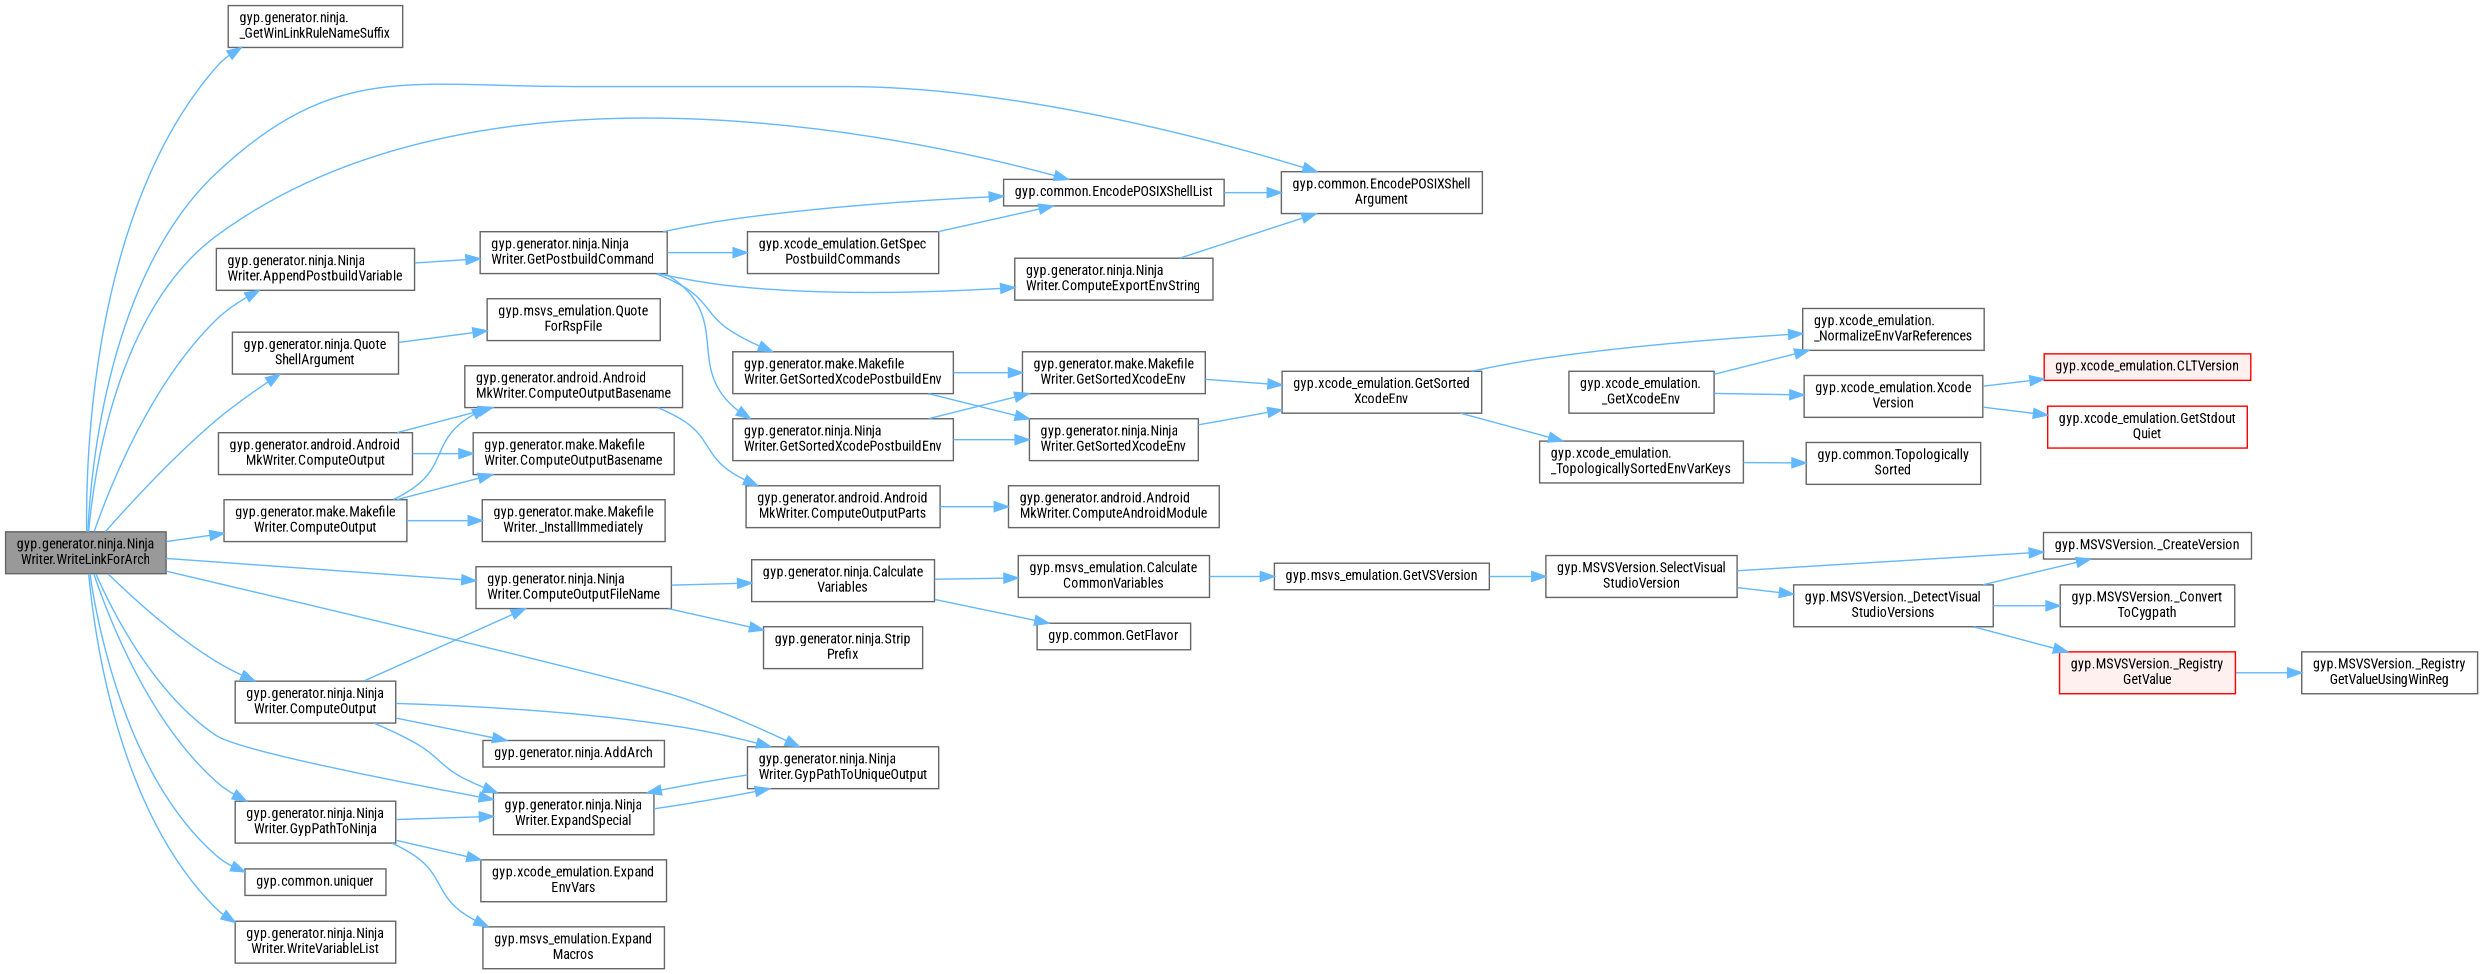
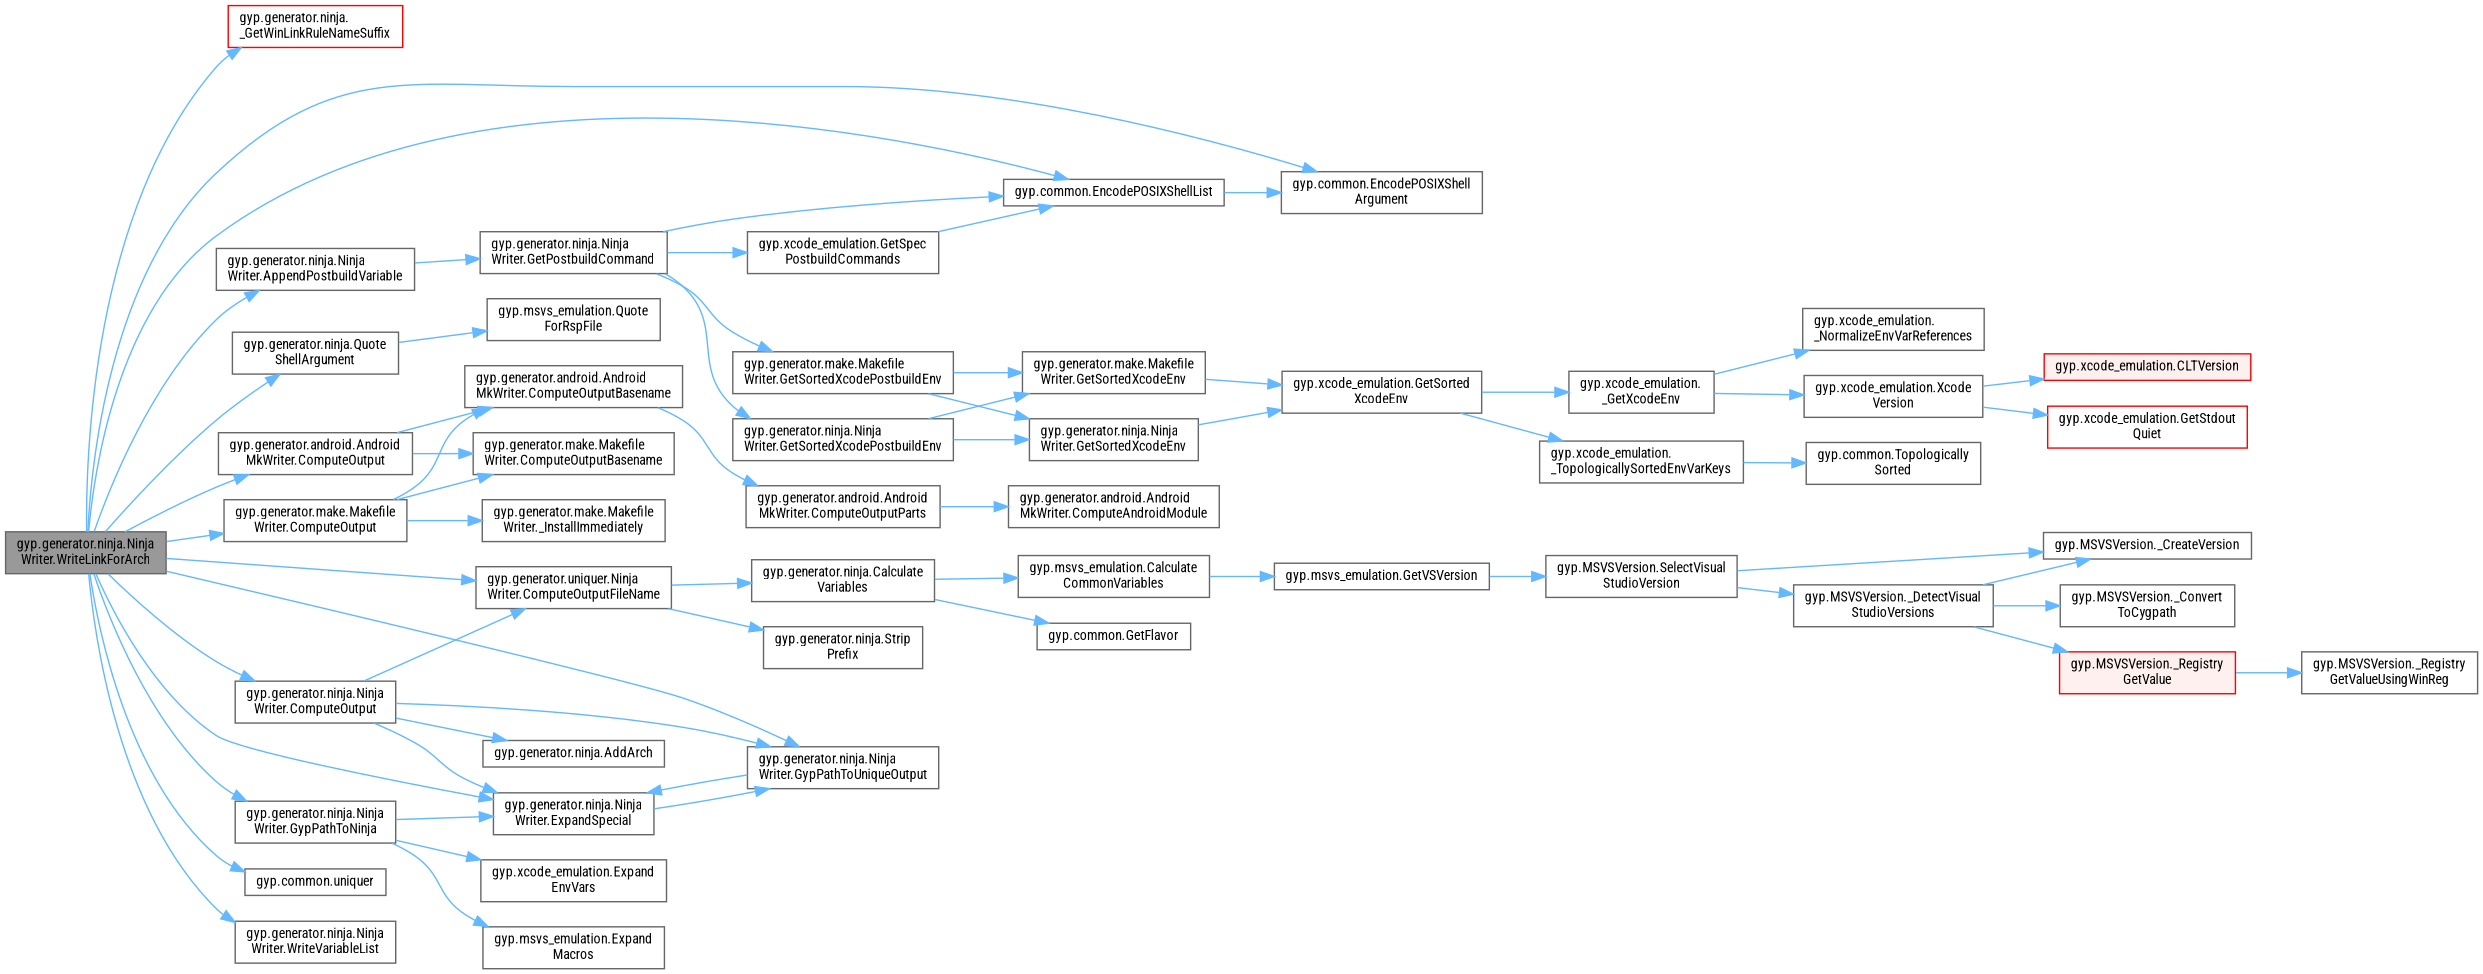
(315, 27) -> (315, 27)
(1114, 279) -> none
(1629, 348) -> (1518, 392)
none -> (179, 504)
(574, 588) -> (574, 588)
